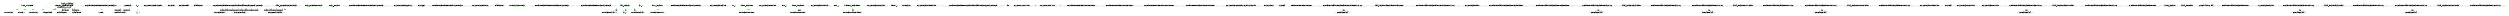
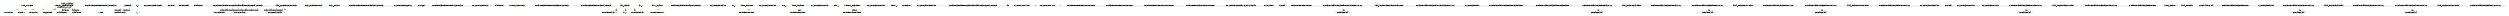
(853, 10) -> (855, 10)
